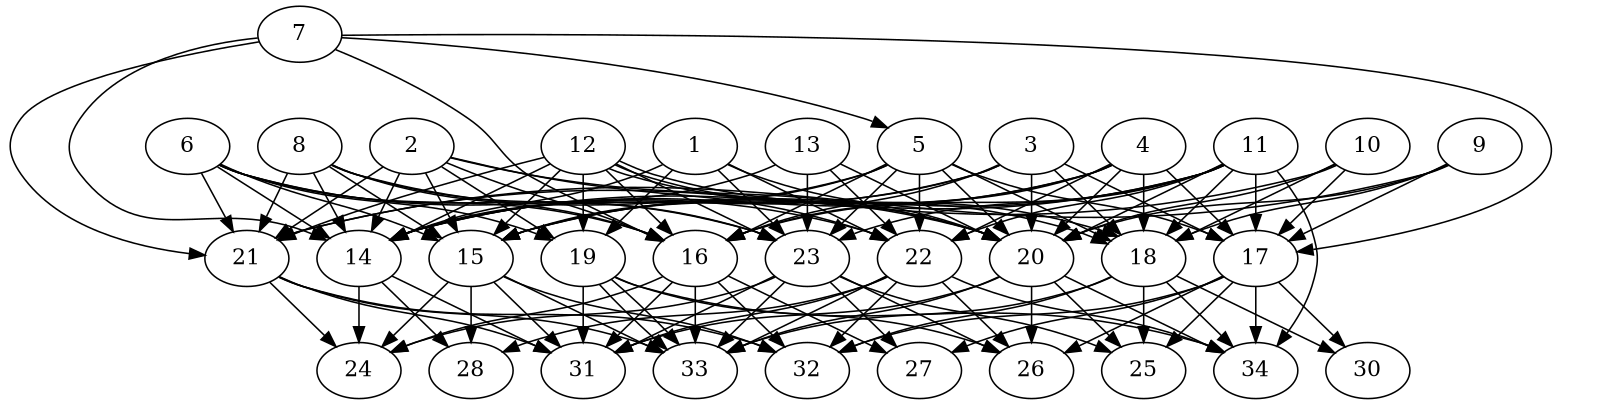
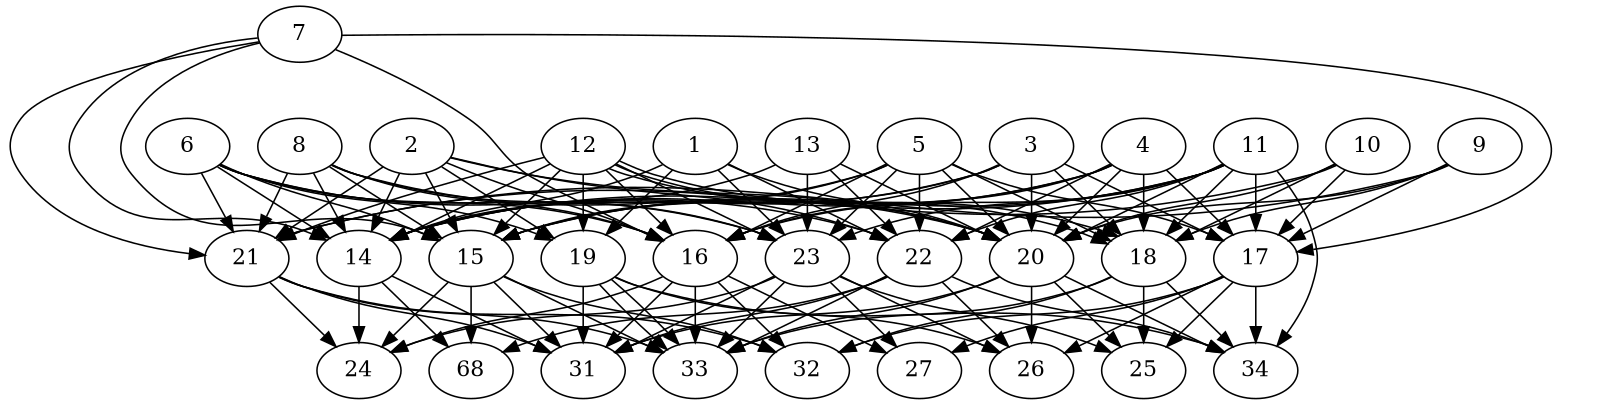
(610, 65) -> (168, 206)
(869, 309) -> none
(471, 371) -> (471, 371)
(1368, 371) -> none
